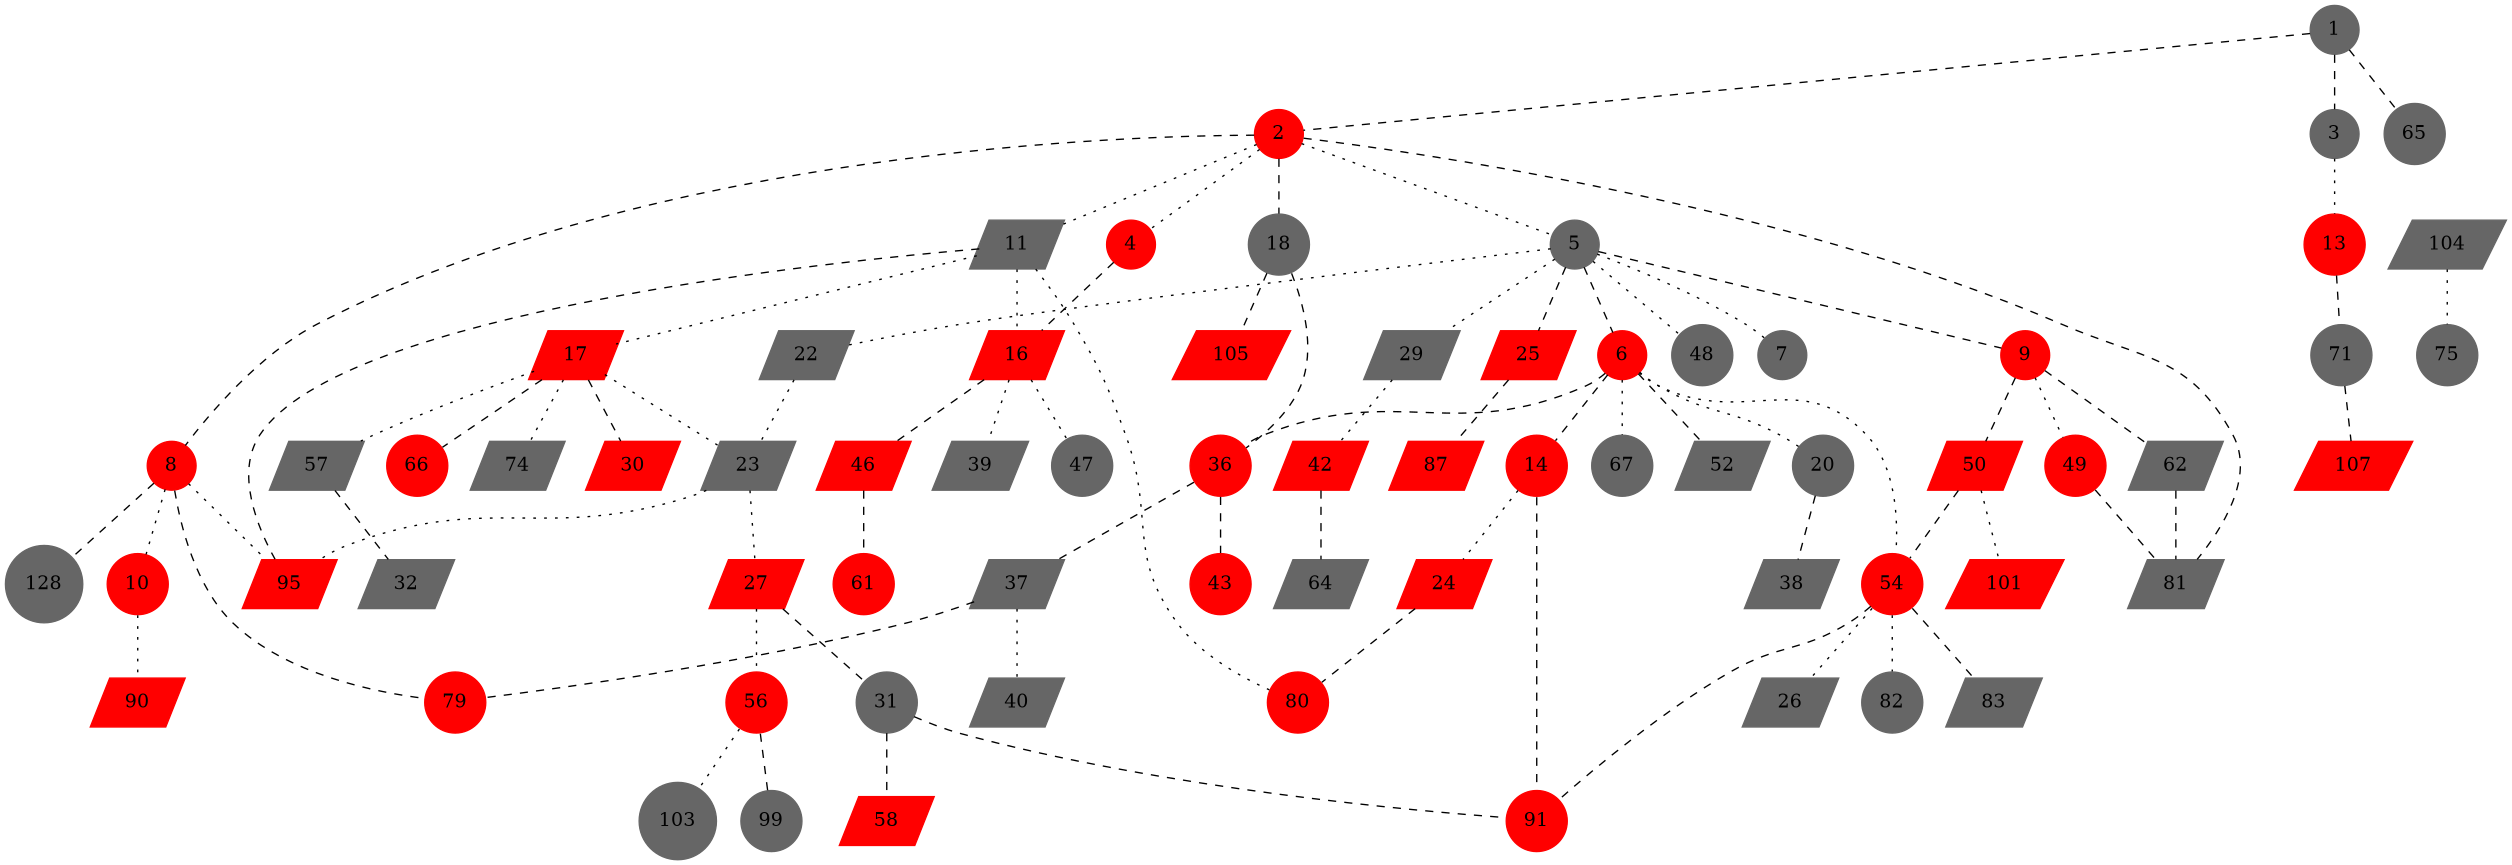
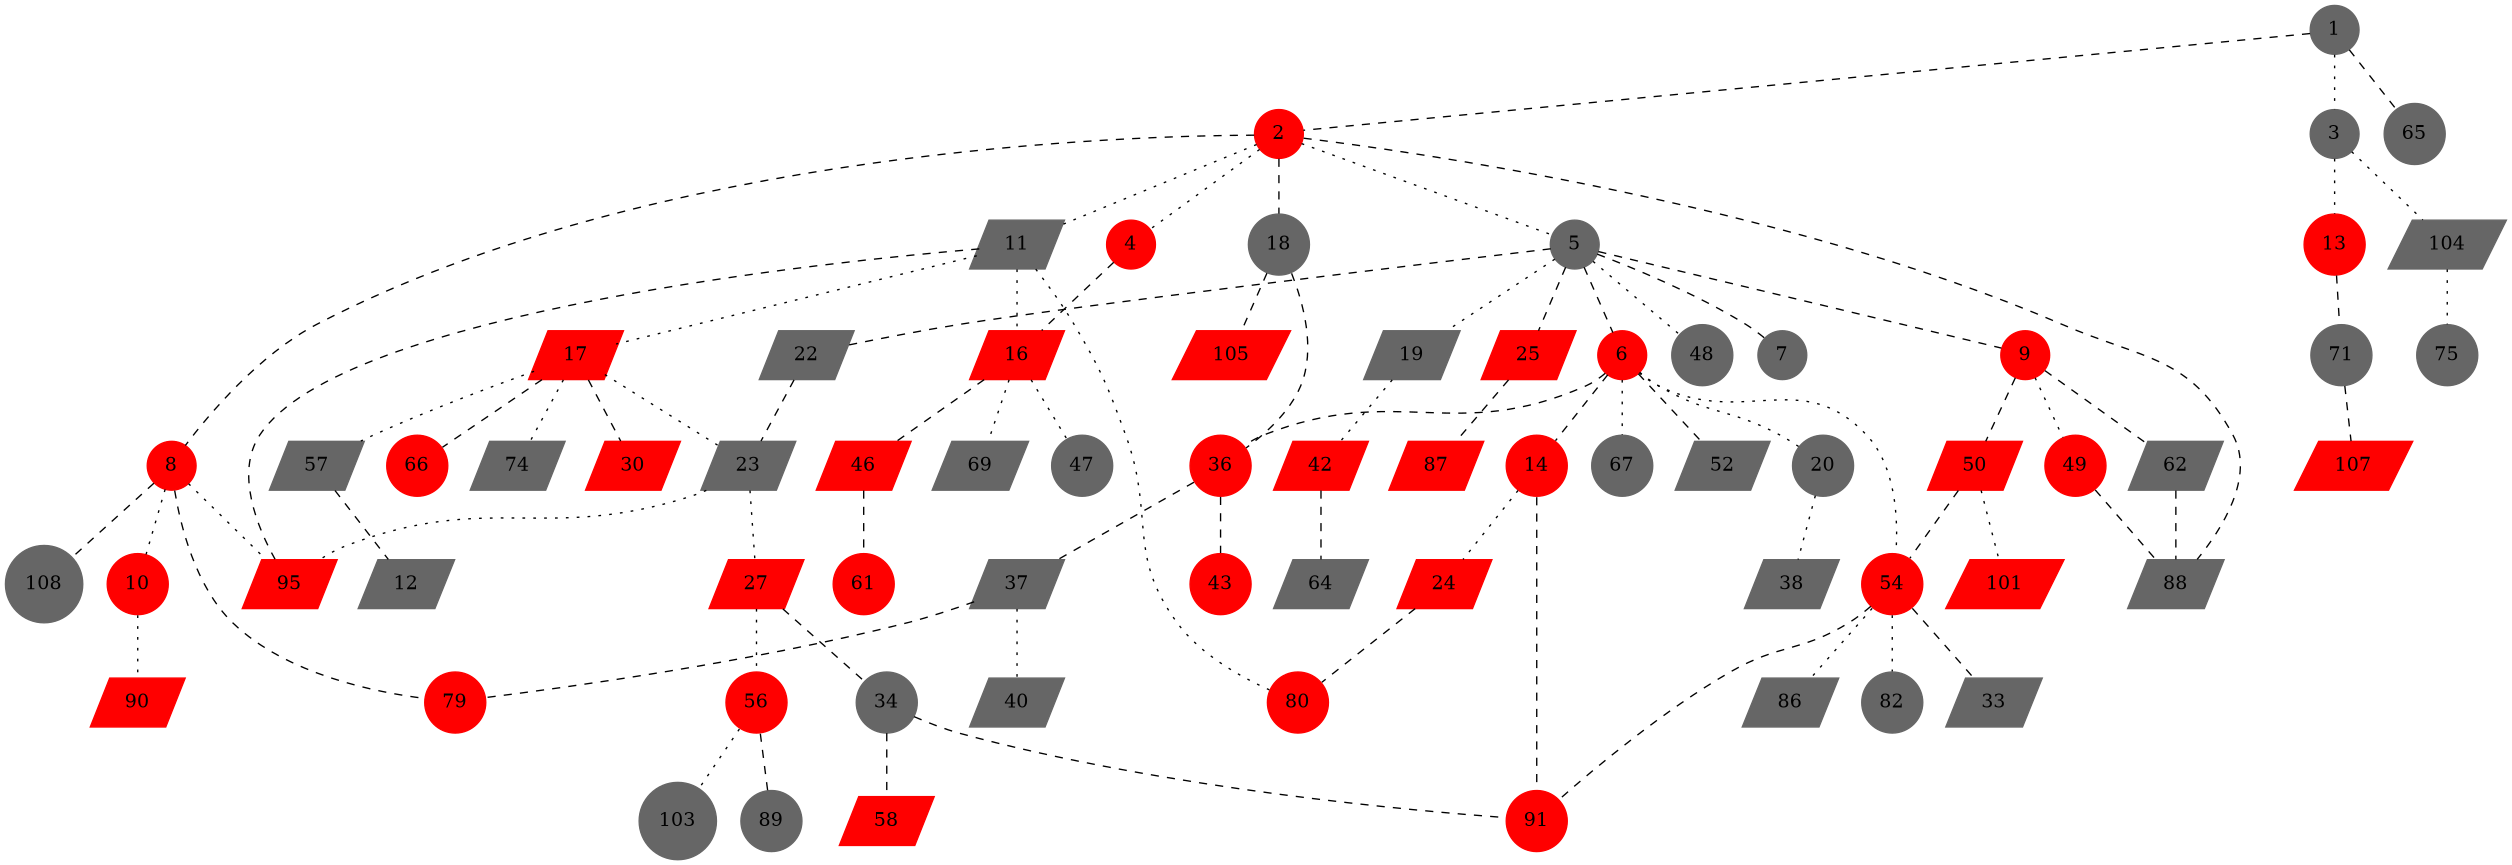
(2335, 82) -> (2335, 82)
none -> (2387, 186)
(1684, 291) -> (1684, 291)
(1198, 292) -> (1198, 292)
(1412, 355) -> (1412, 355)
(778, 410) -> (778, 410)
(980, 466) -> (980, 466)
(1807, 528) -> (1807, 528)
(44, 584) -> (44, 584)
(406, 584) -> (406, 584)
(2176, 584) -> (2176, 584)
(887, 703) -> (887, 703)
(1790, 703) -> (1790, 703)
(1994, 703) -> (1994, 703)
(771, 821) -> (771, 821)
